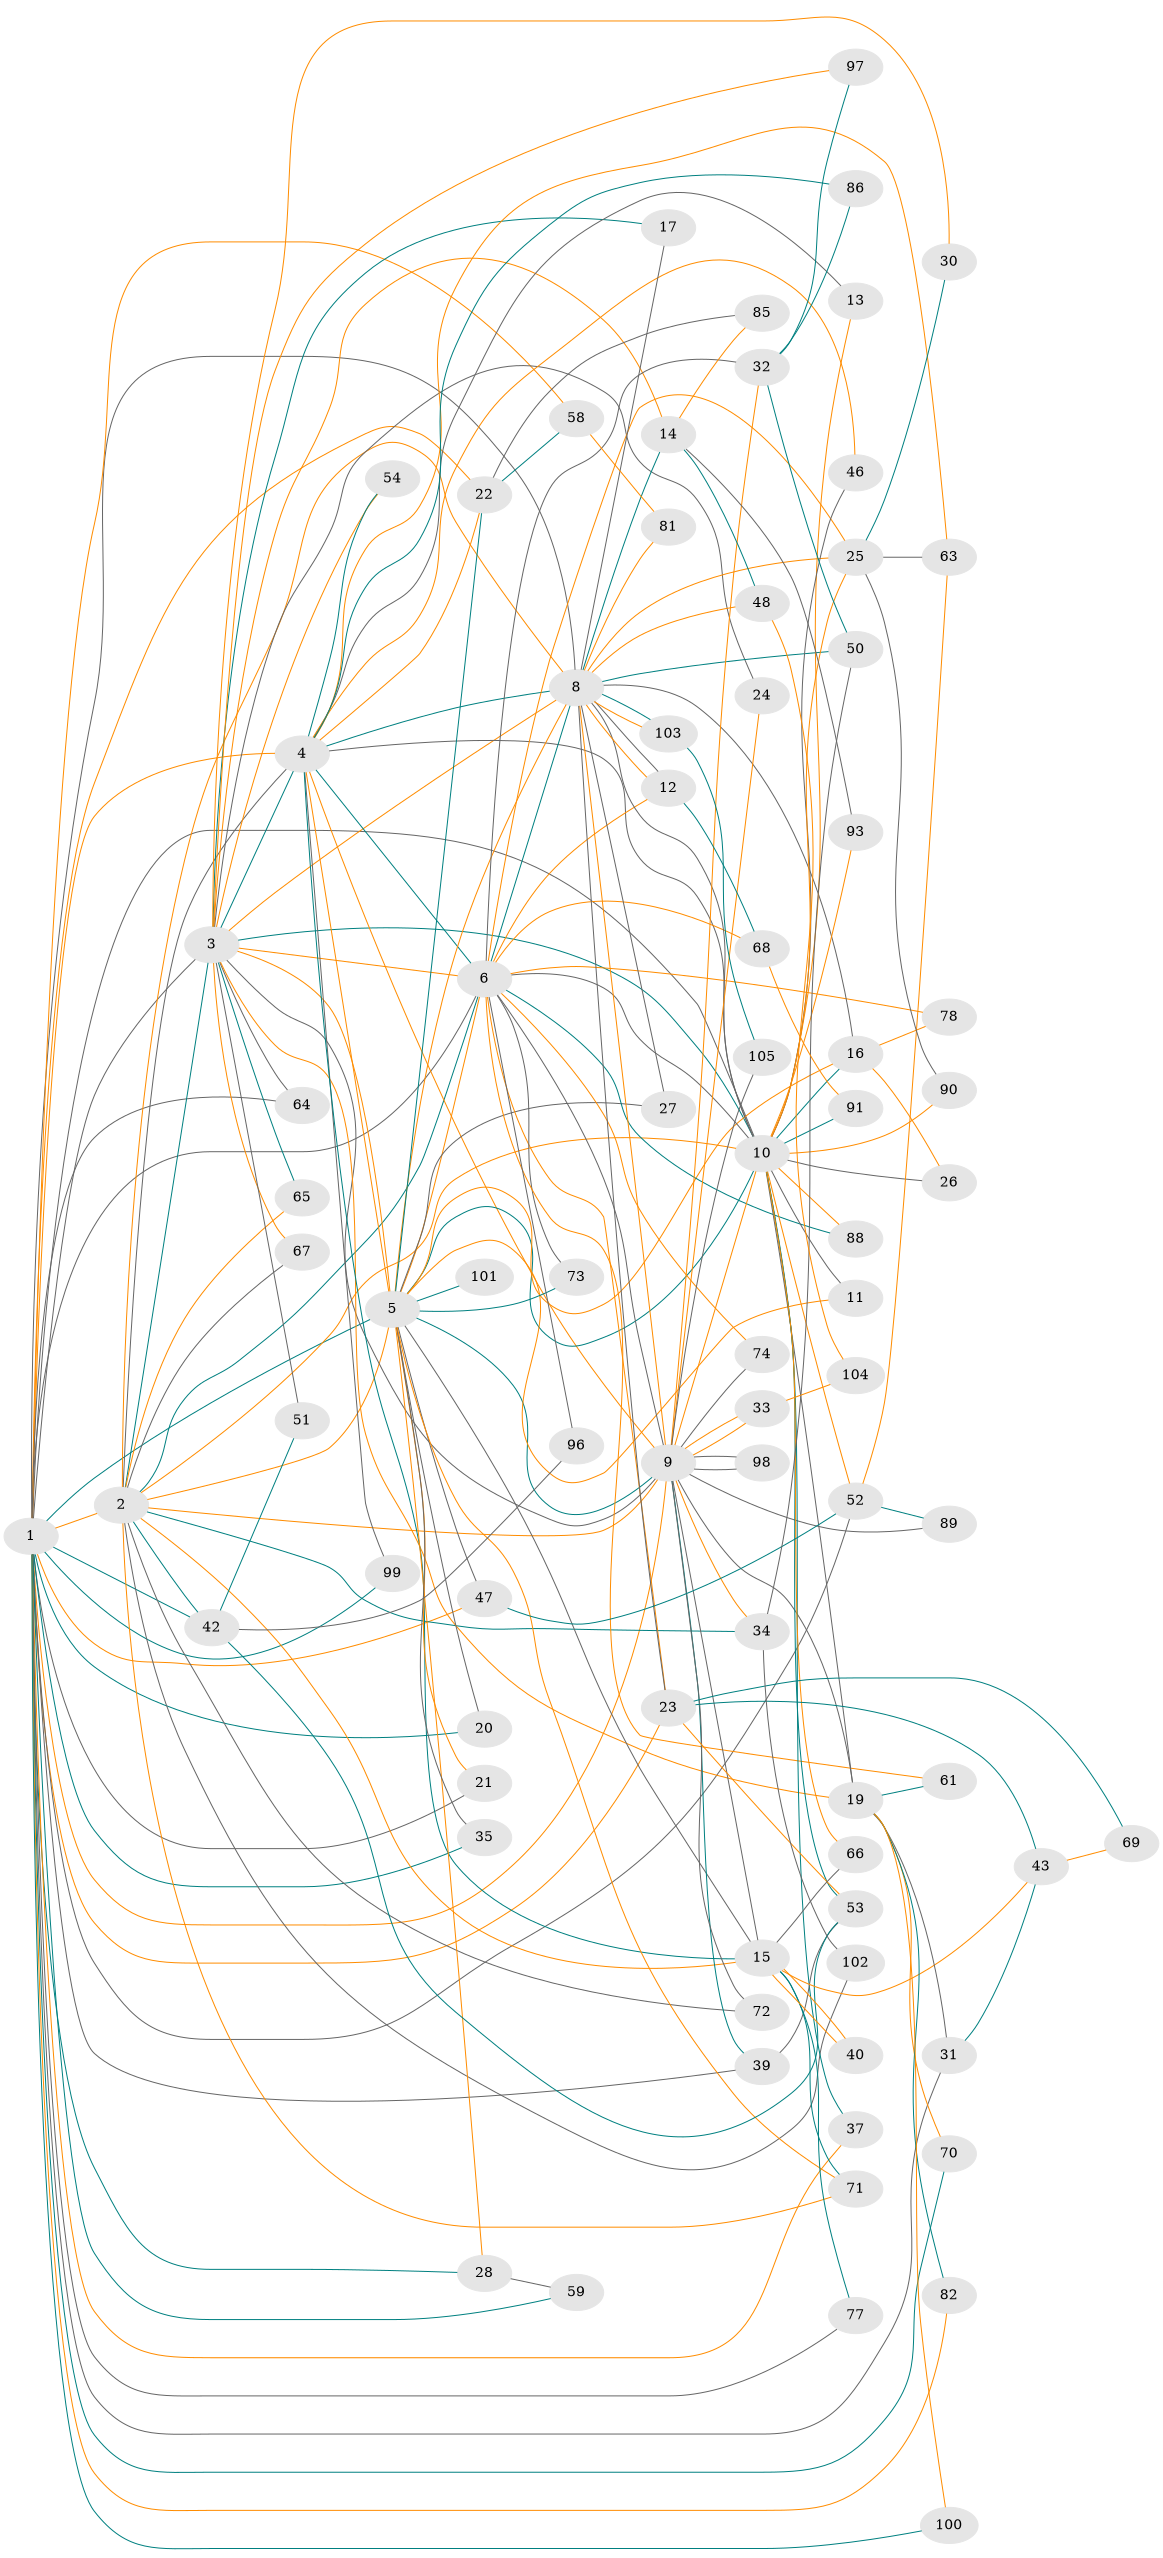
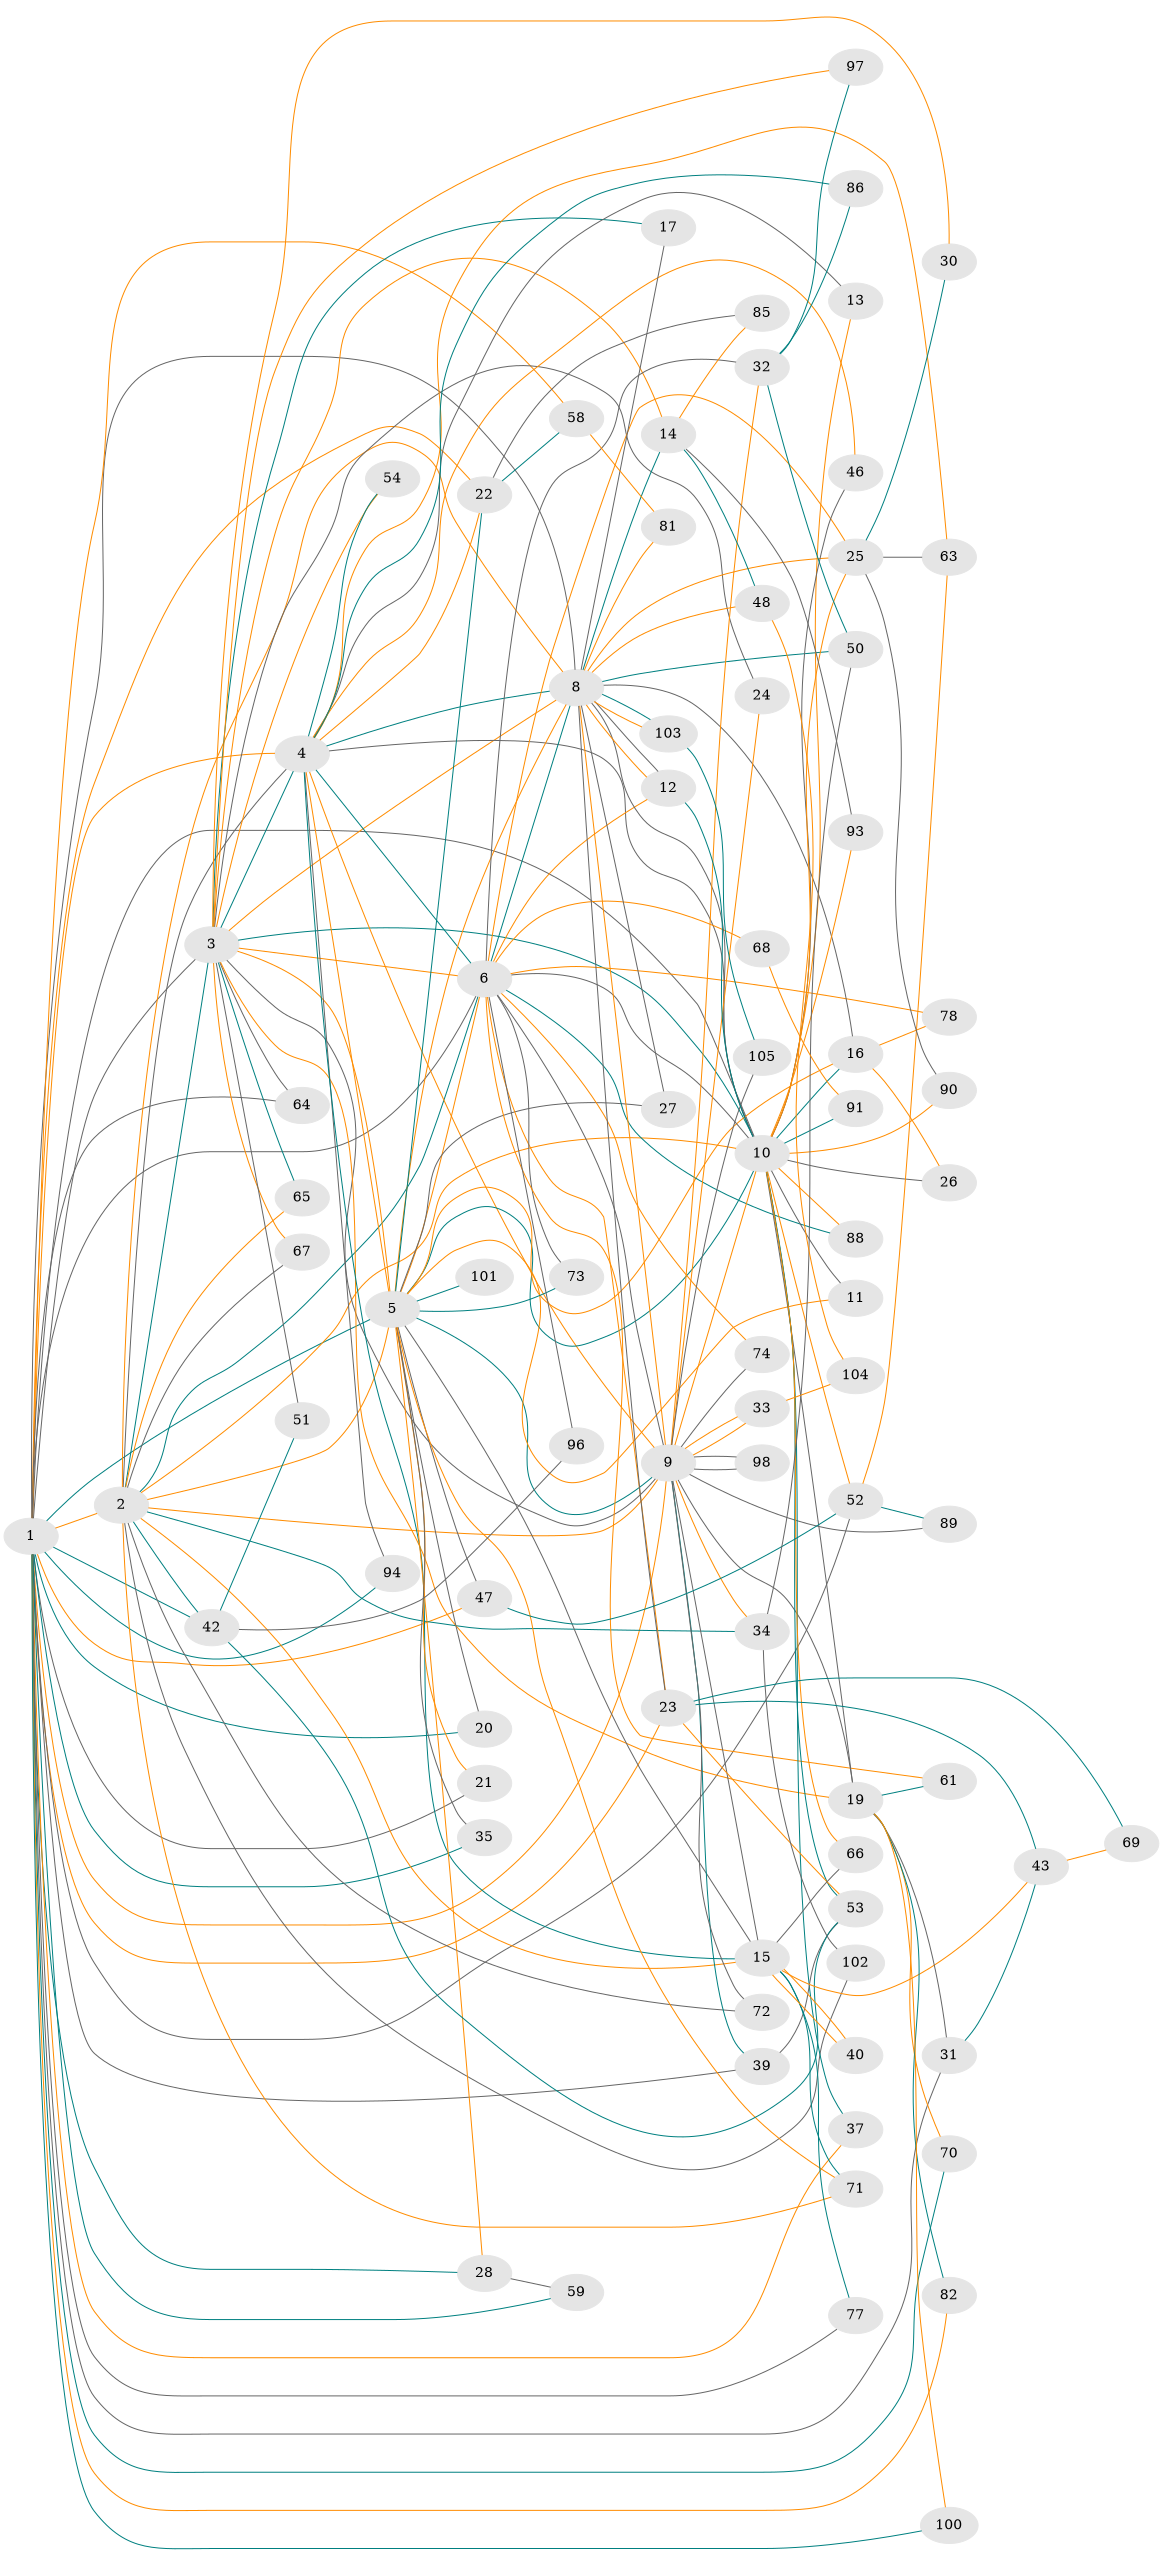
(730, 878) -> (722, 968)
(393, 1573) -> (393, 1573)
